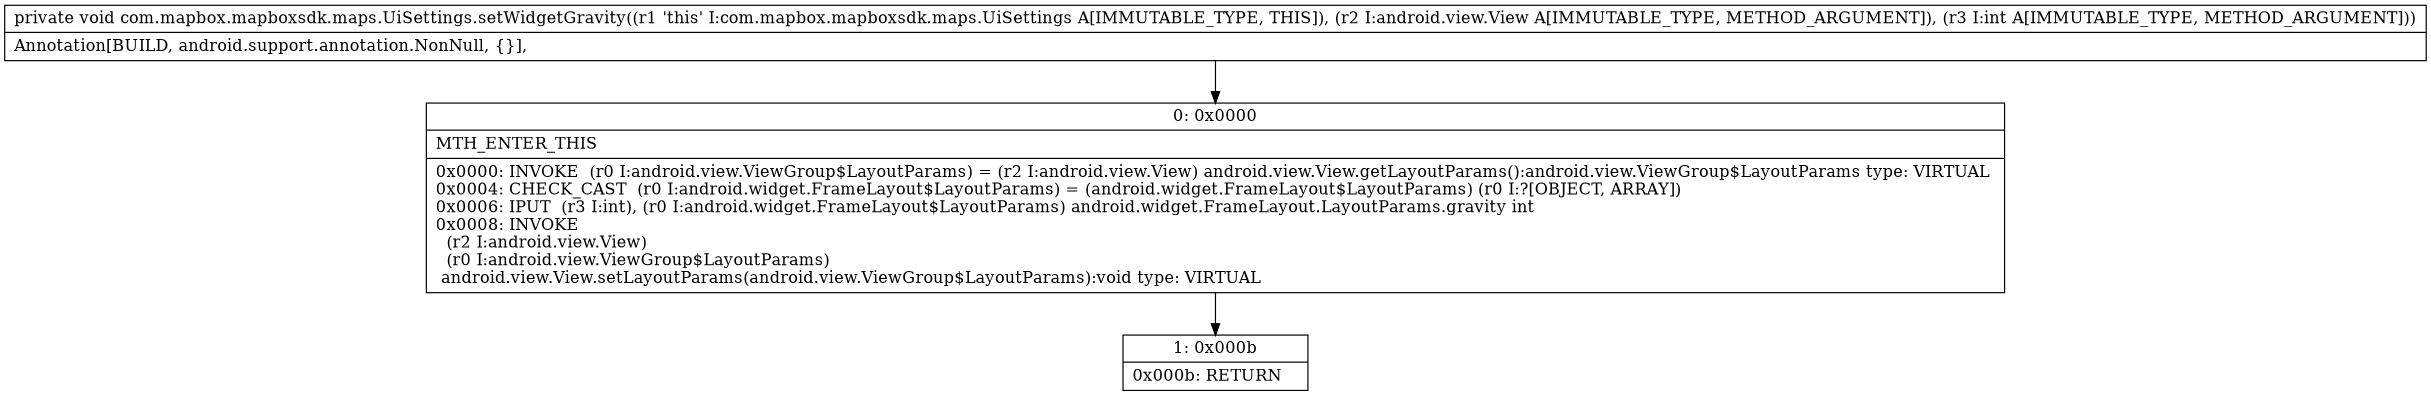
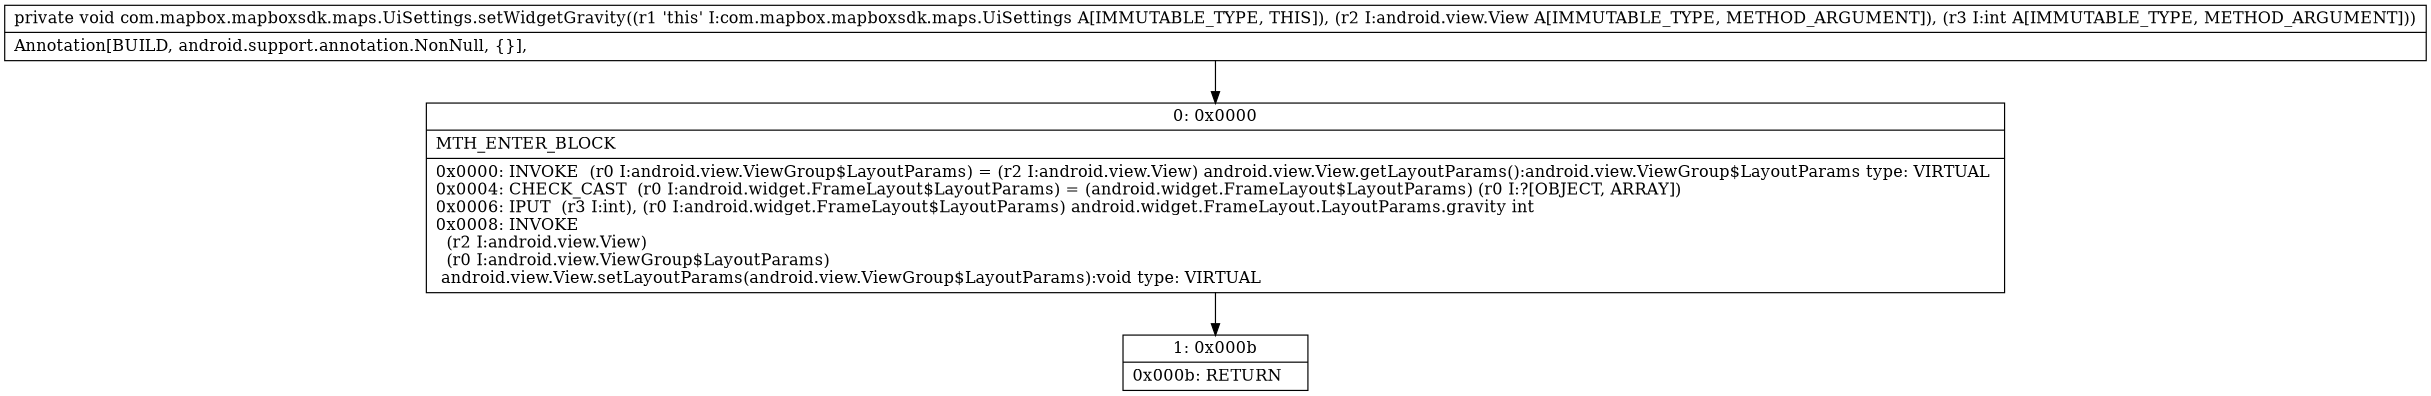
(517, 144) -> (526, 144)
